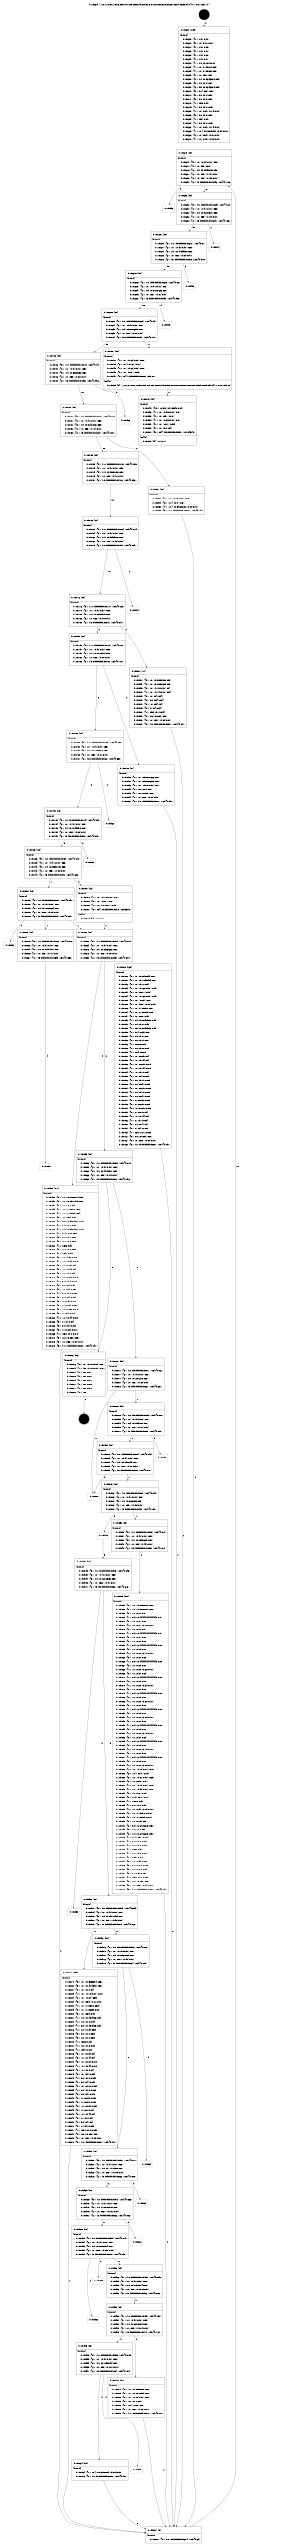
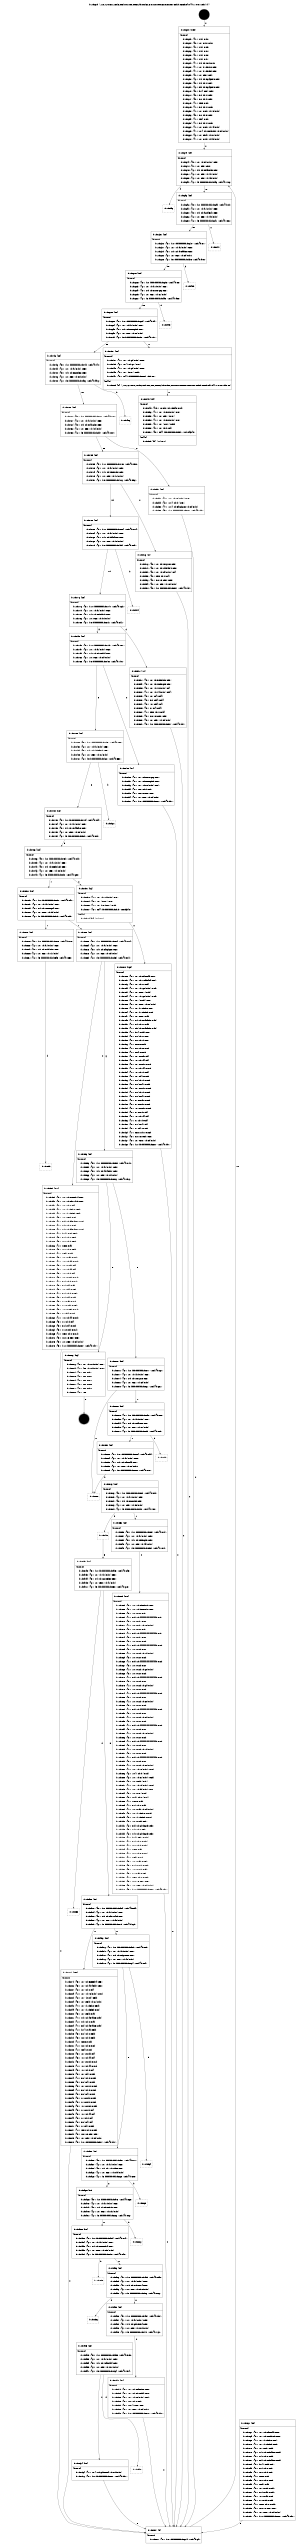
none -> (204, 145)
none -> (164, 572)
(89, 862) -> none
(104, 925) -> (139, 942)
(9, 945) -> none
(127, 1477) -> none
(87, 2286) -> (103, 2305)
(120, 2339) -> none
none -> (267, 2470)
